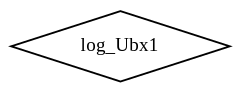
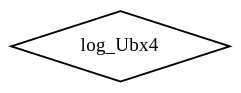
(120, 46) -> (120, 46)
